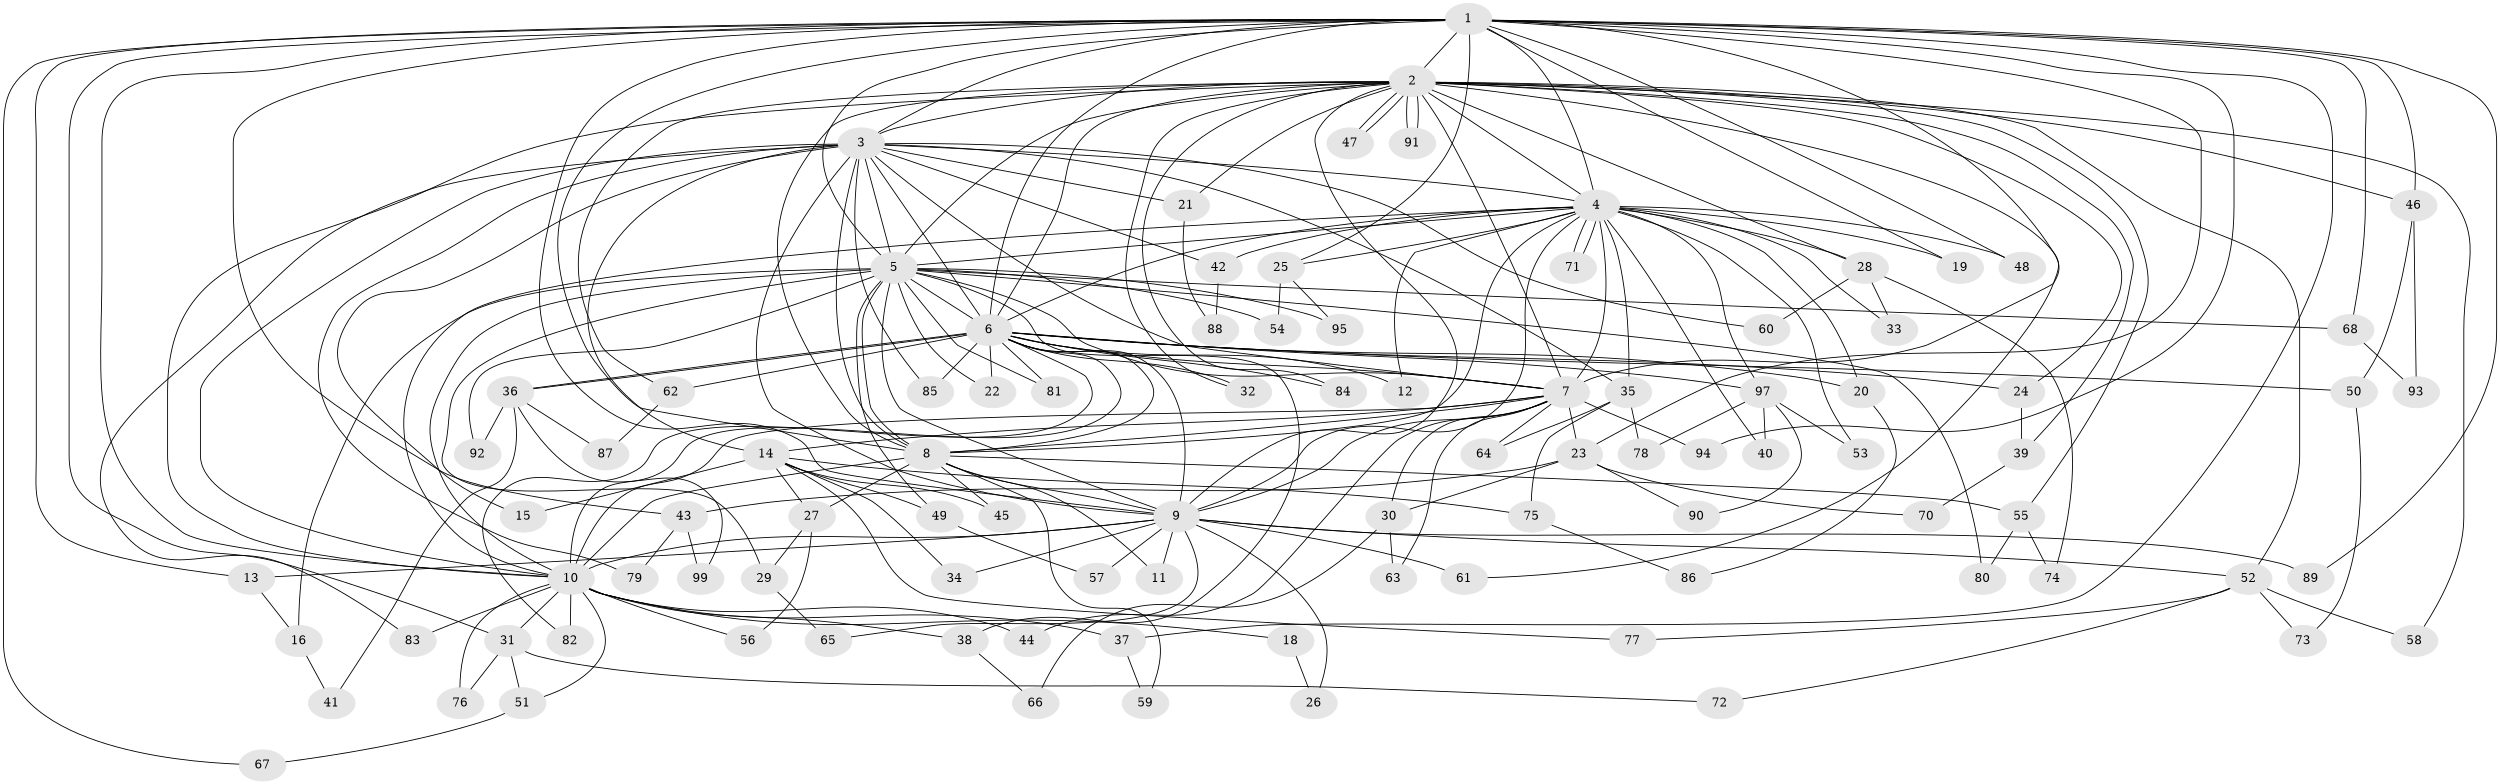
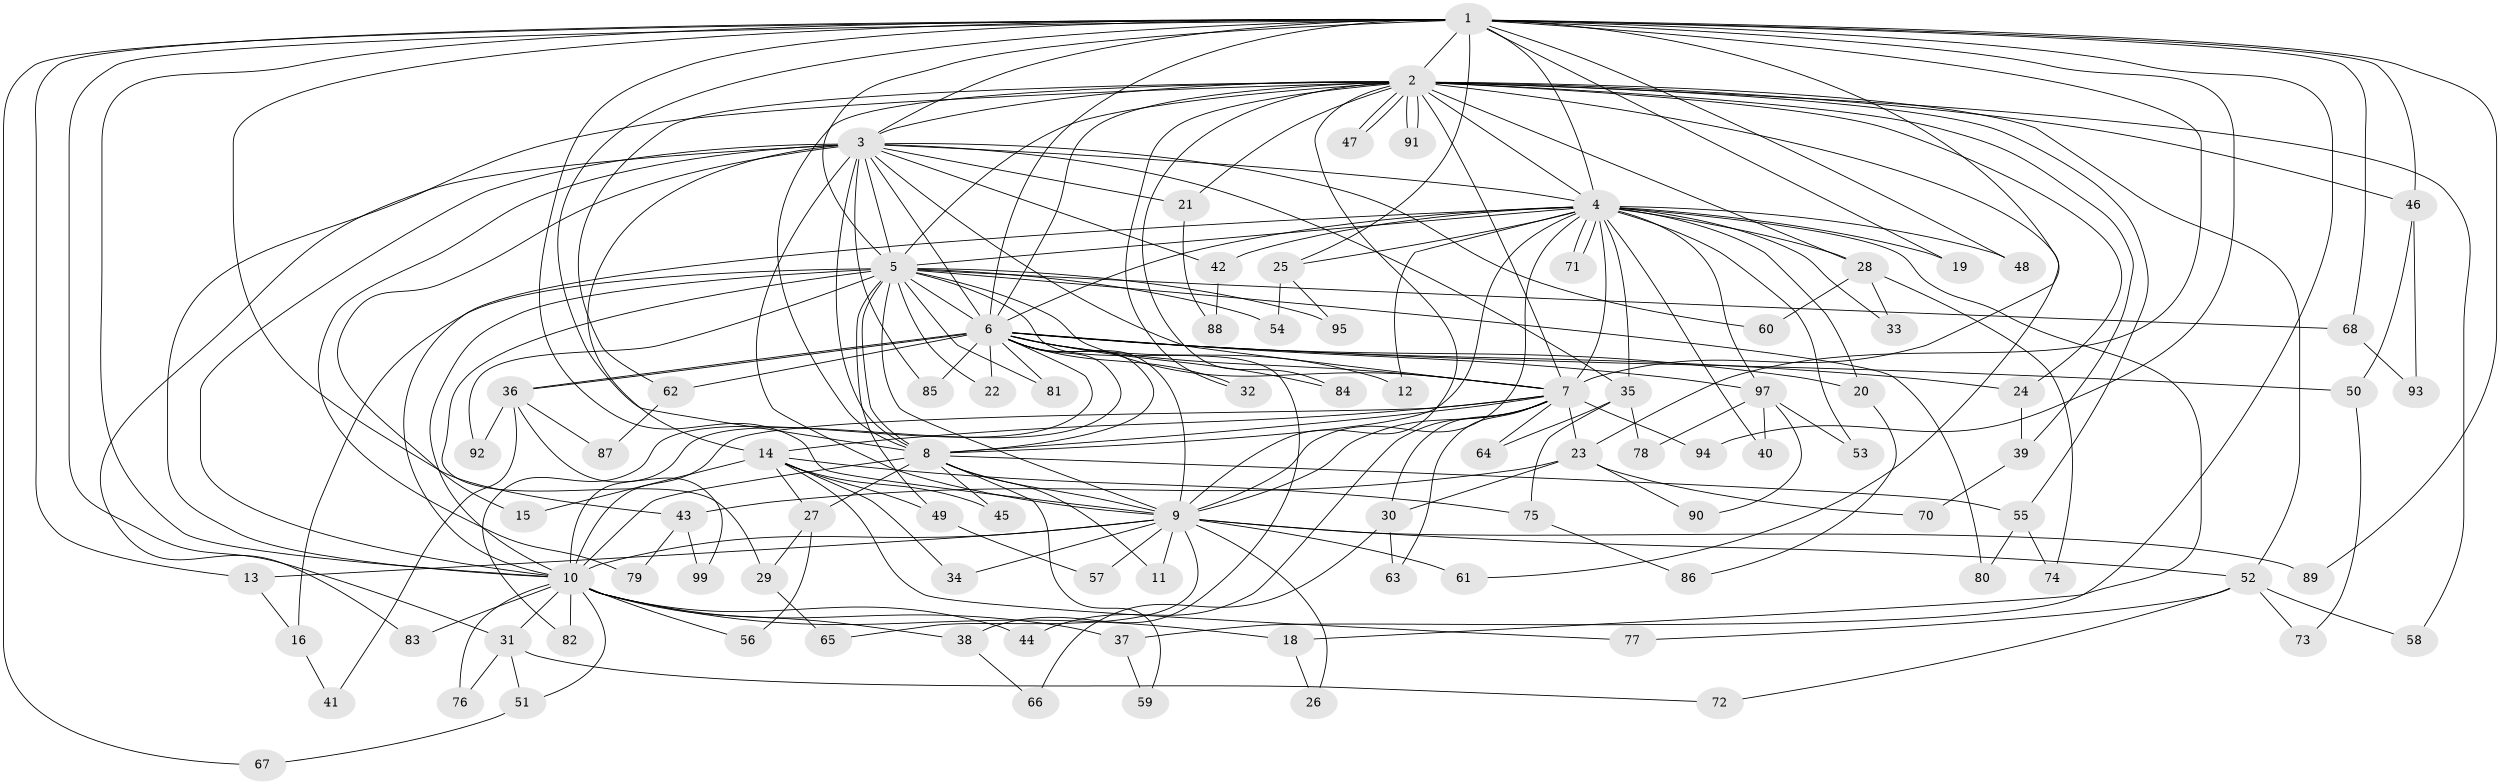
none -> (2140, 580)
